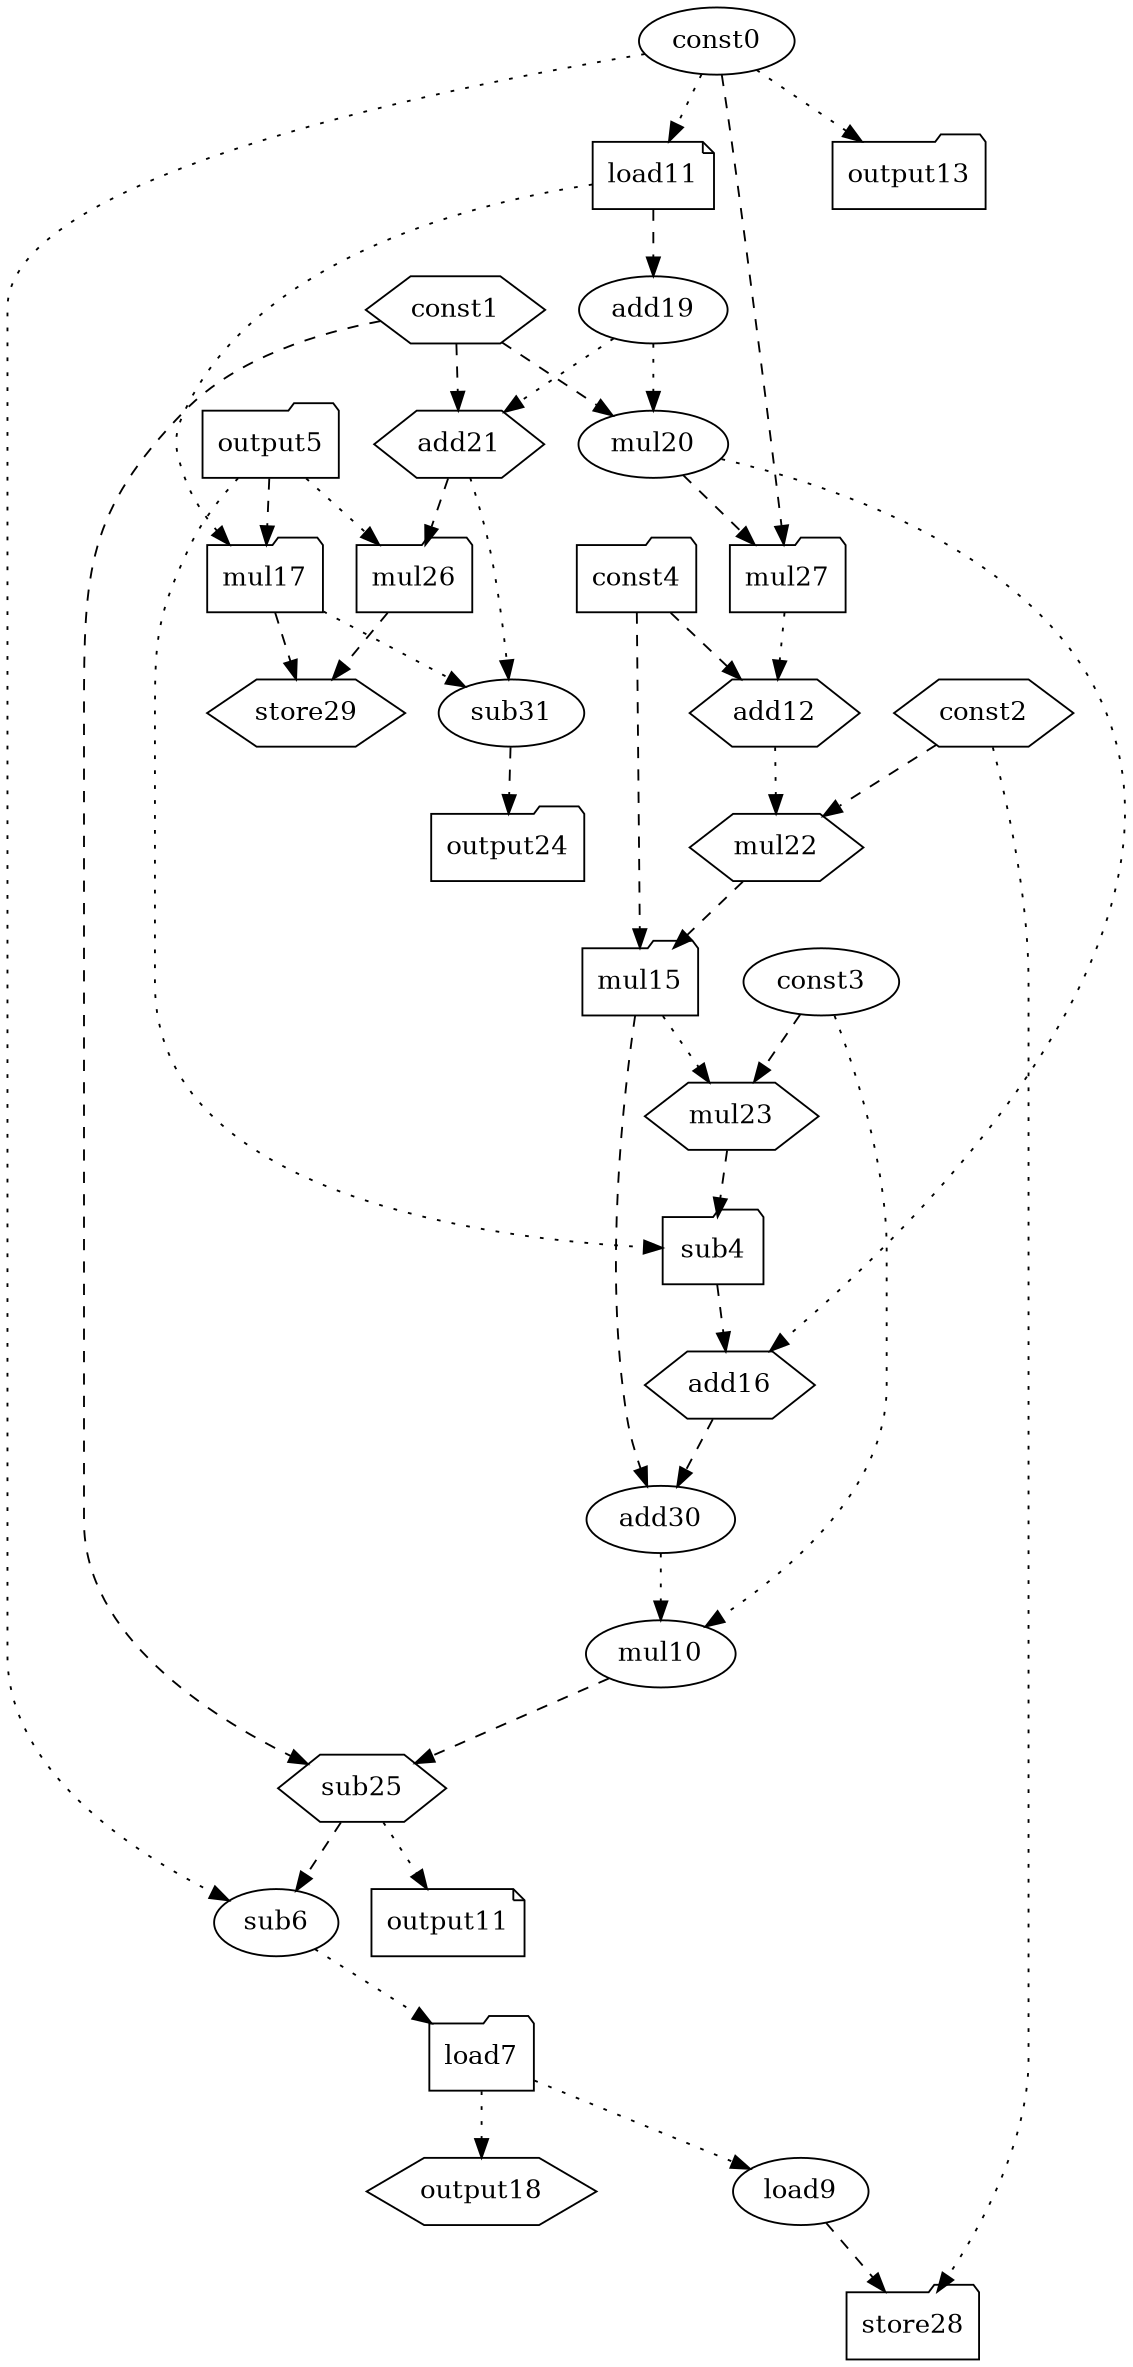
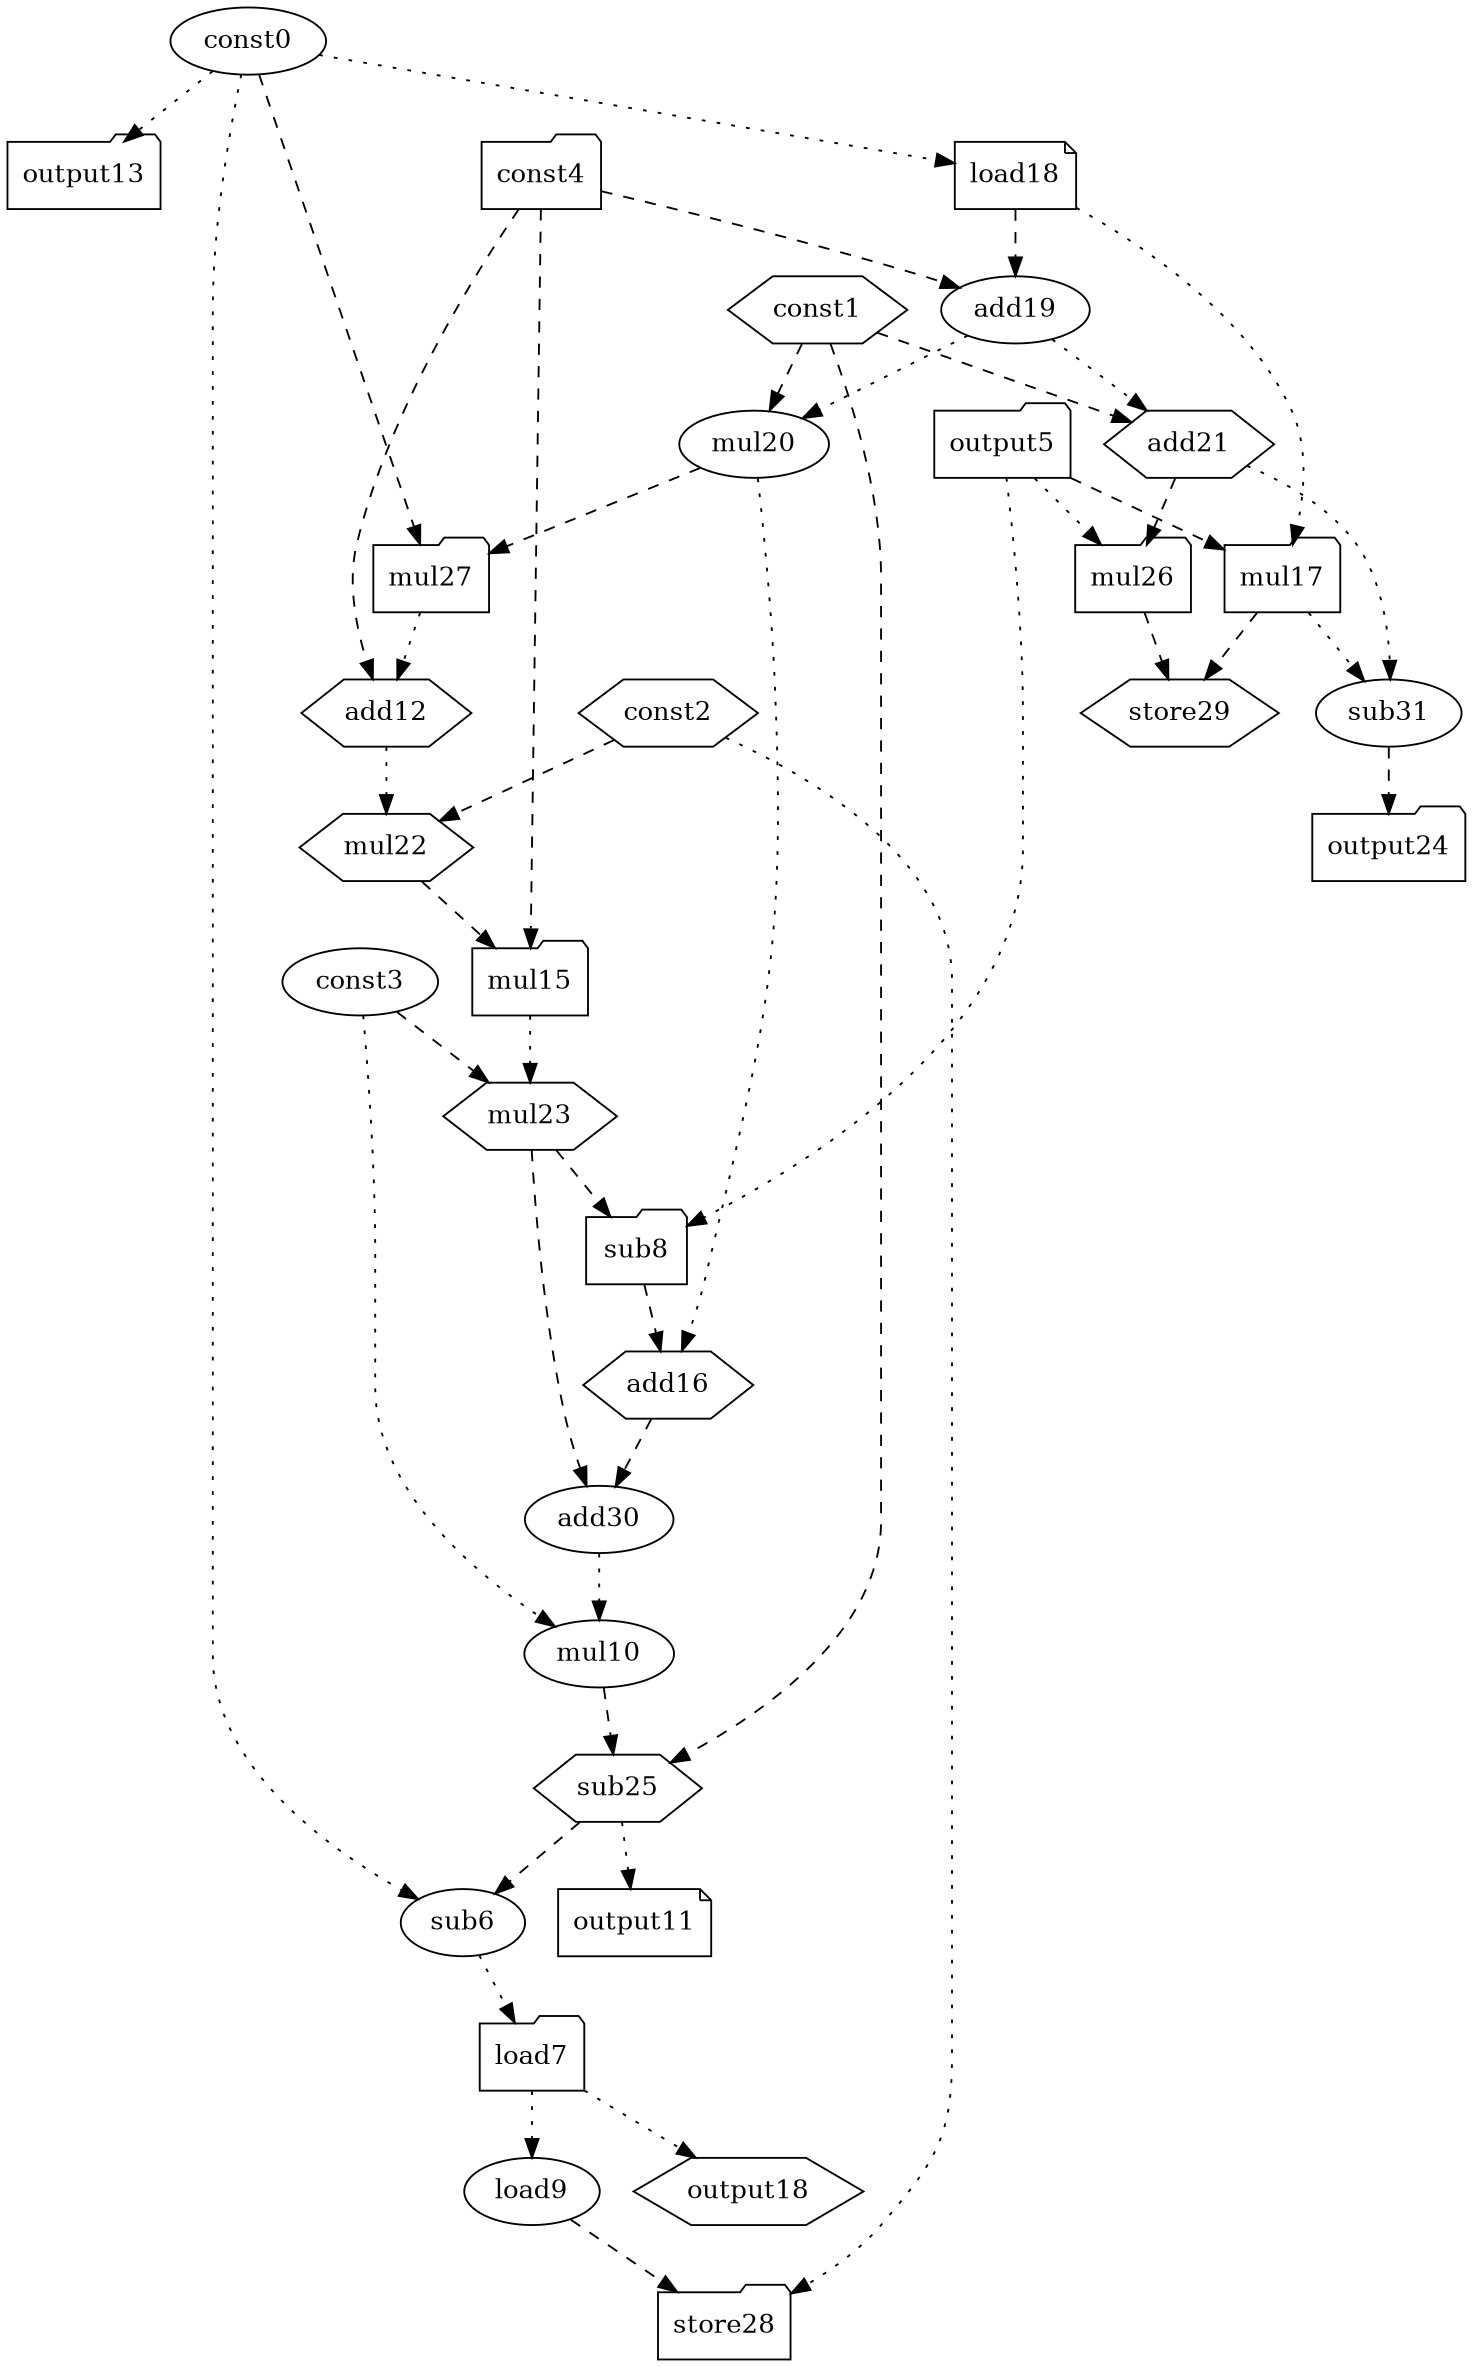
(653, 175) -> (1015, 175)
none -> (772, 234)
(617, 1231) -> (547, 1311)
(713, 1251) -> (637, 1251)
